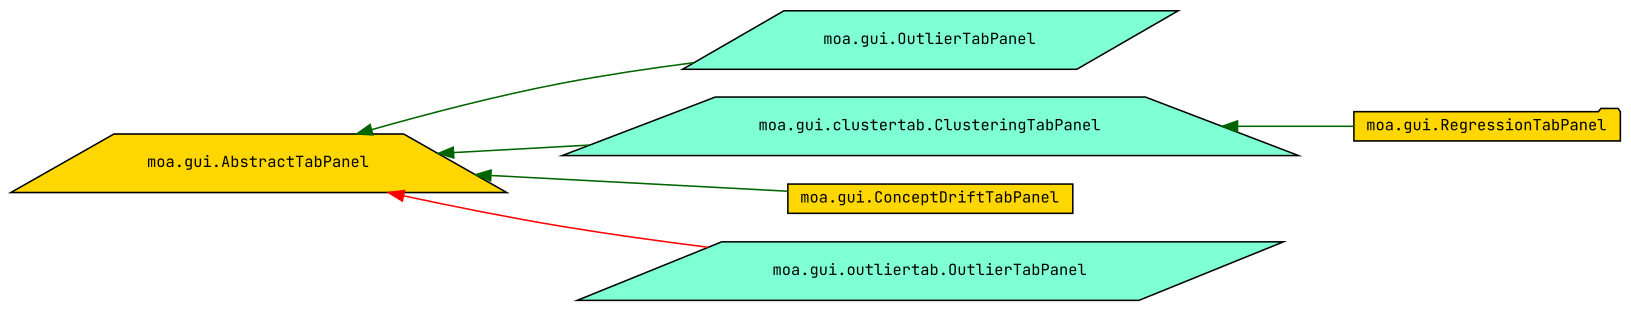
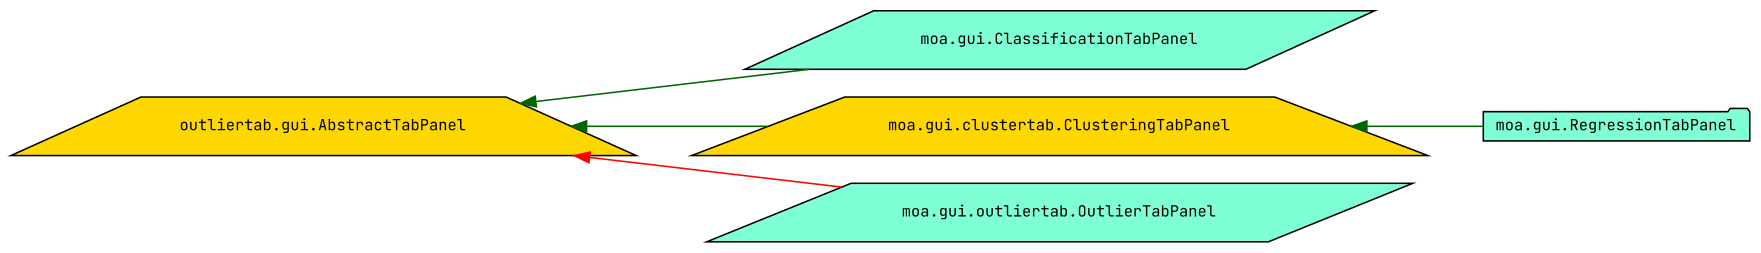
(930, 40) -> (1060, 40)
(930, 126) -> (1060, 126)
(1487, 126) -> (1617, 126)
(259, 163) -> (323, 126)
(930, 199) -> none
